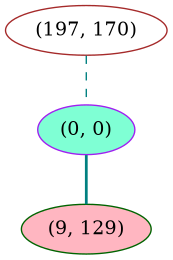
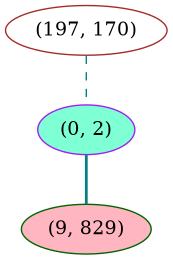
(86, 130) -> (86, 130)
(86, 229) -> (86, 229)
